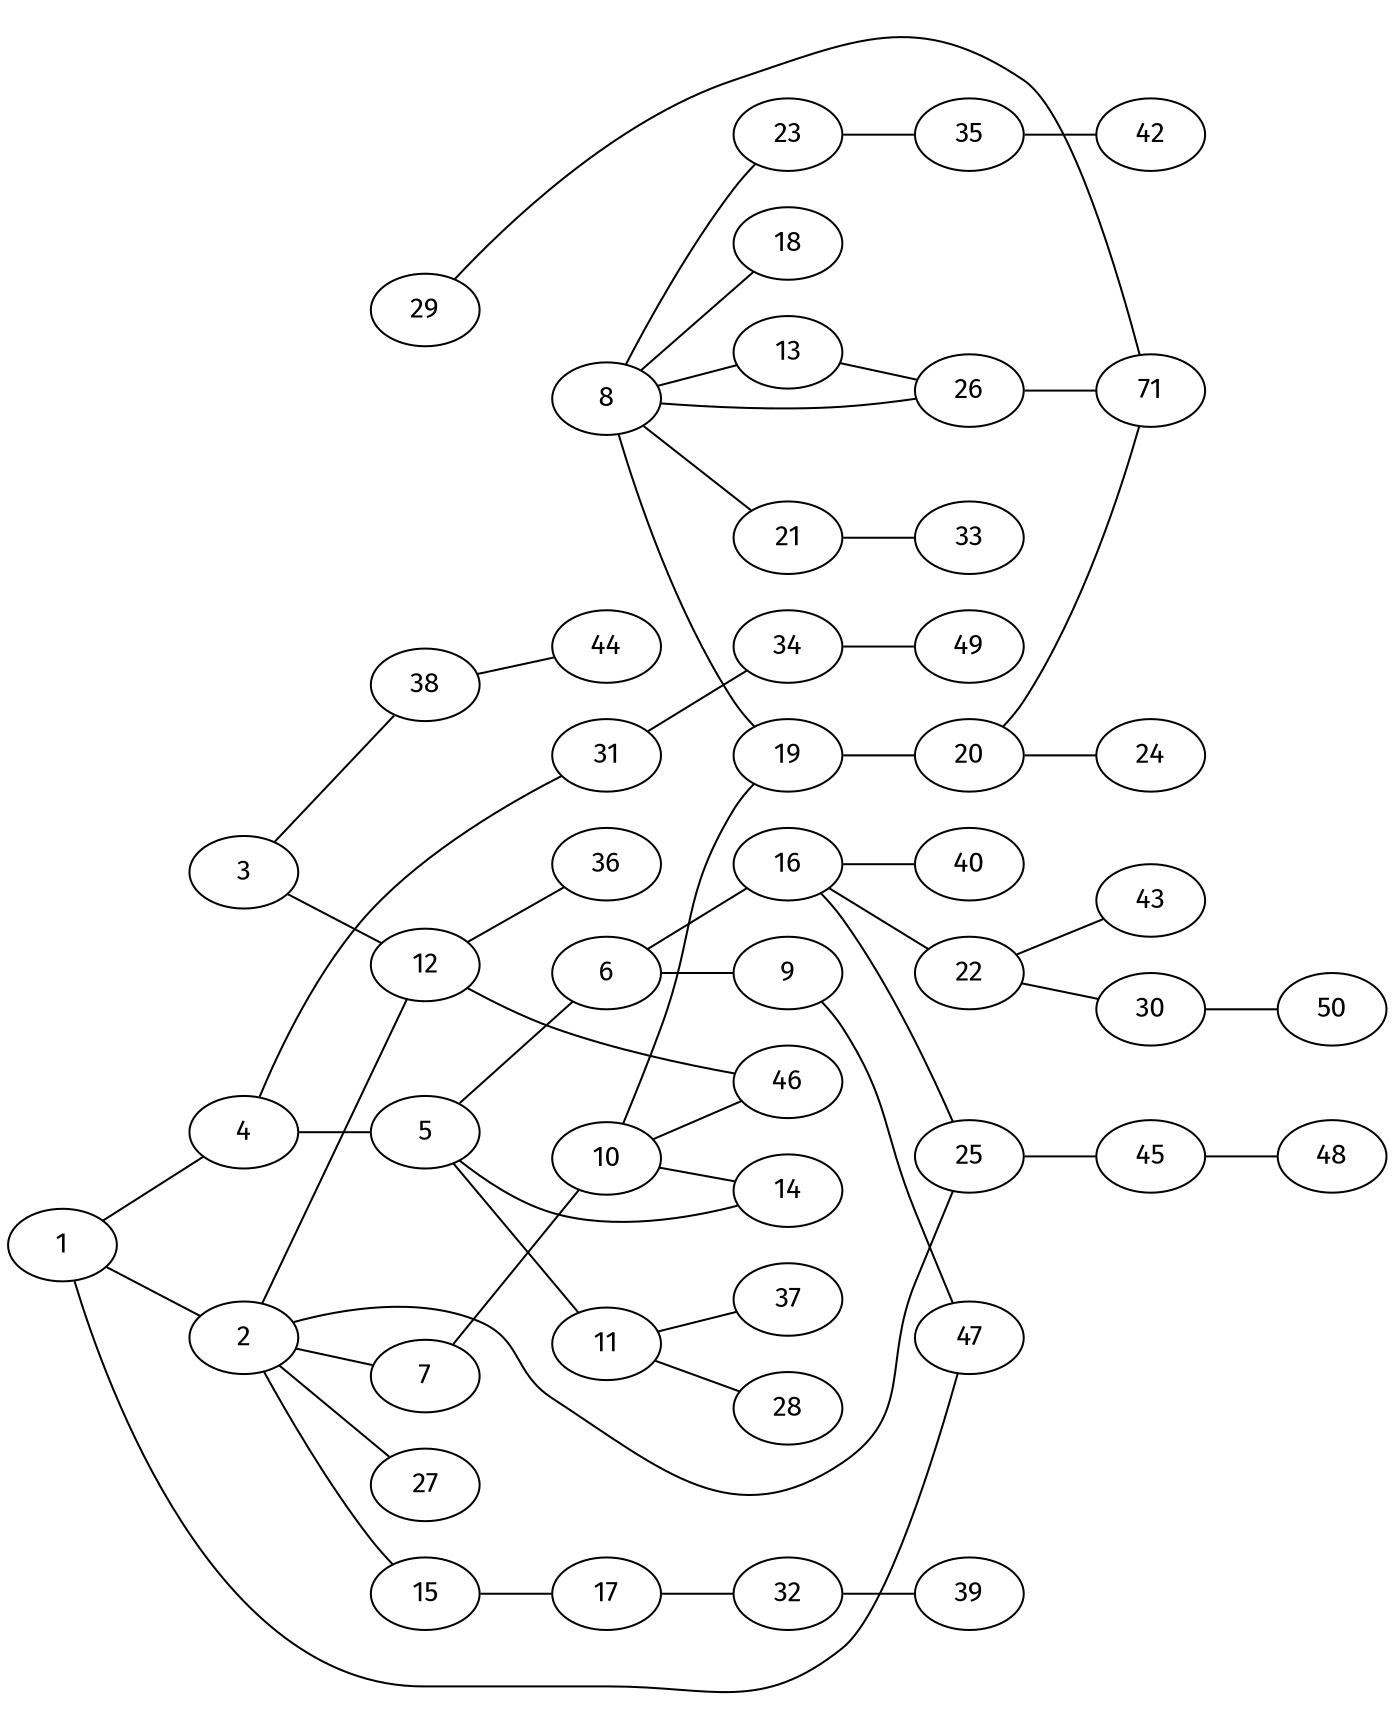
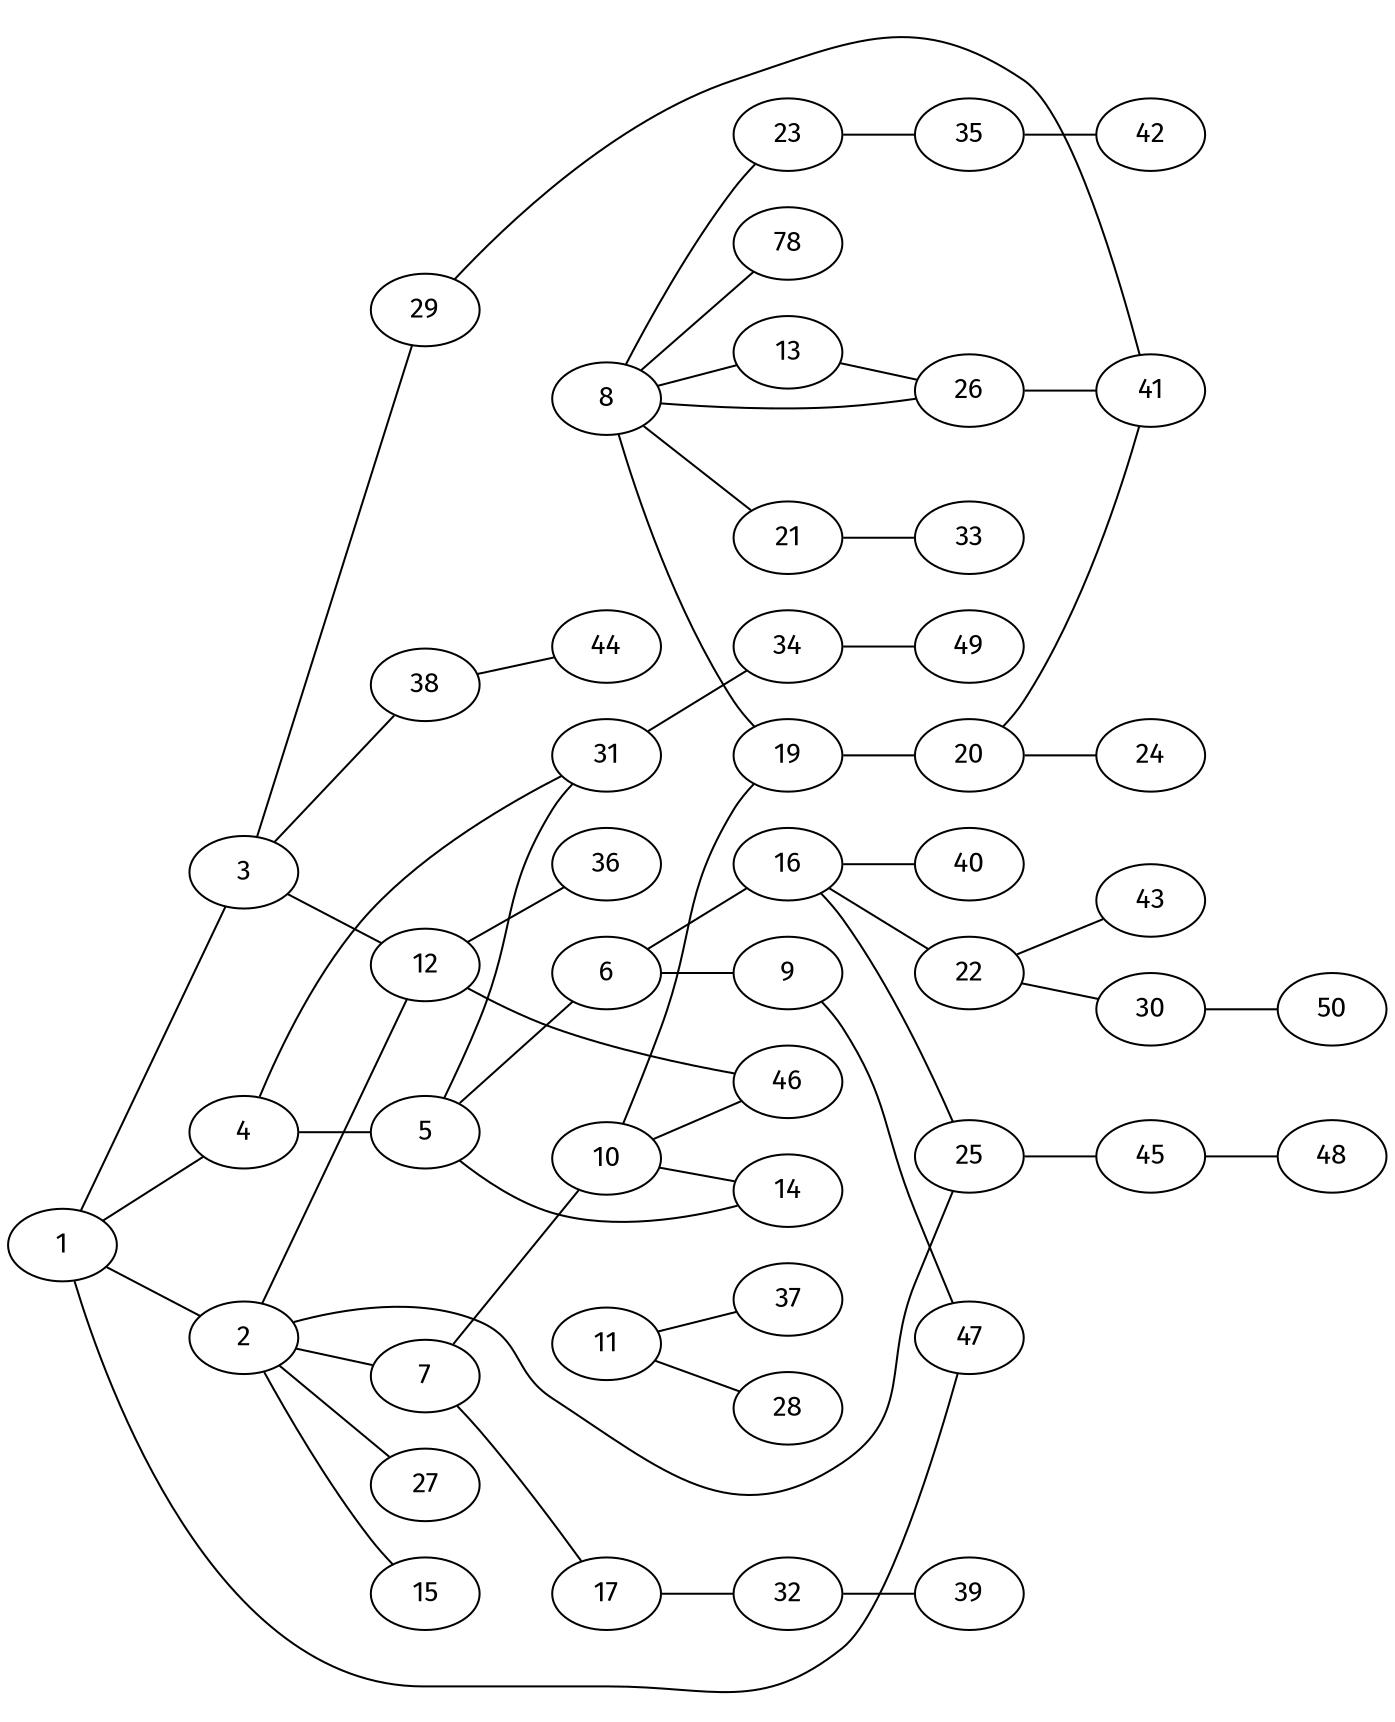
(788, 243) -> (788, 243)
(1151, 391) -> (1151, 391)
none -> (335, 591)
none -> (153, 1059)
(516, 1238) -> (504, 938)
(516, 1594) -> (521, 1482)
